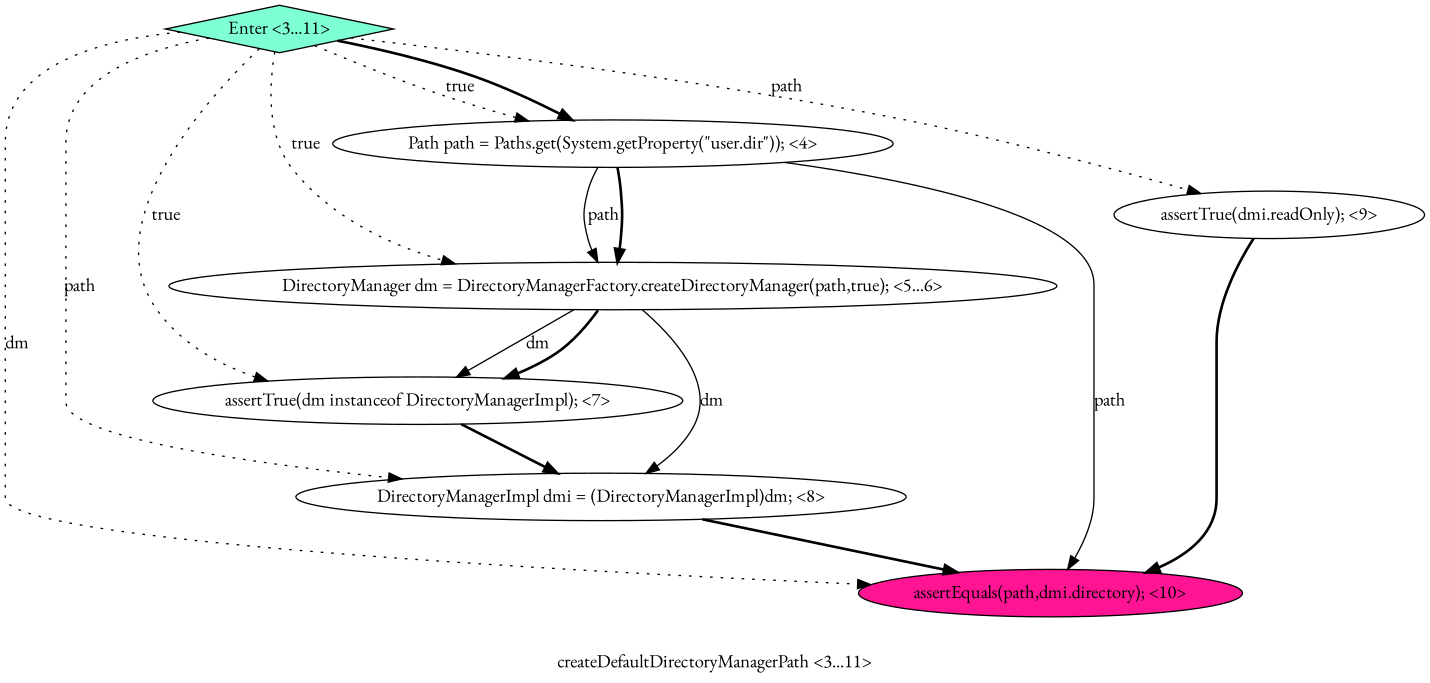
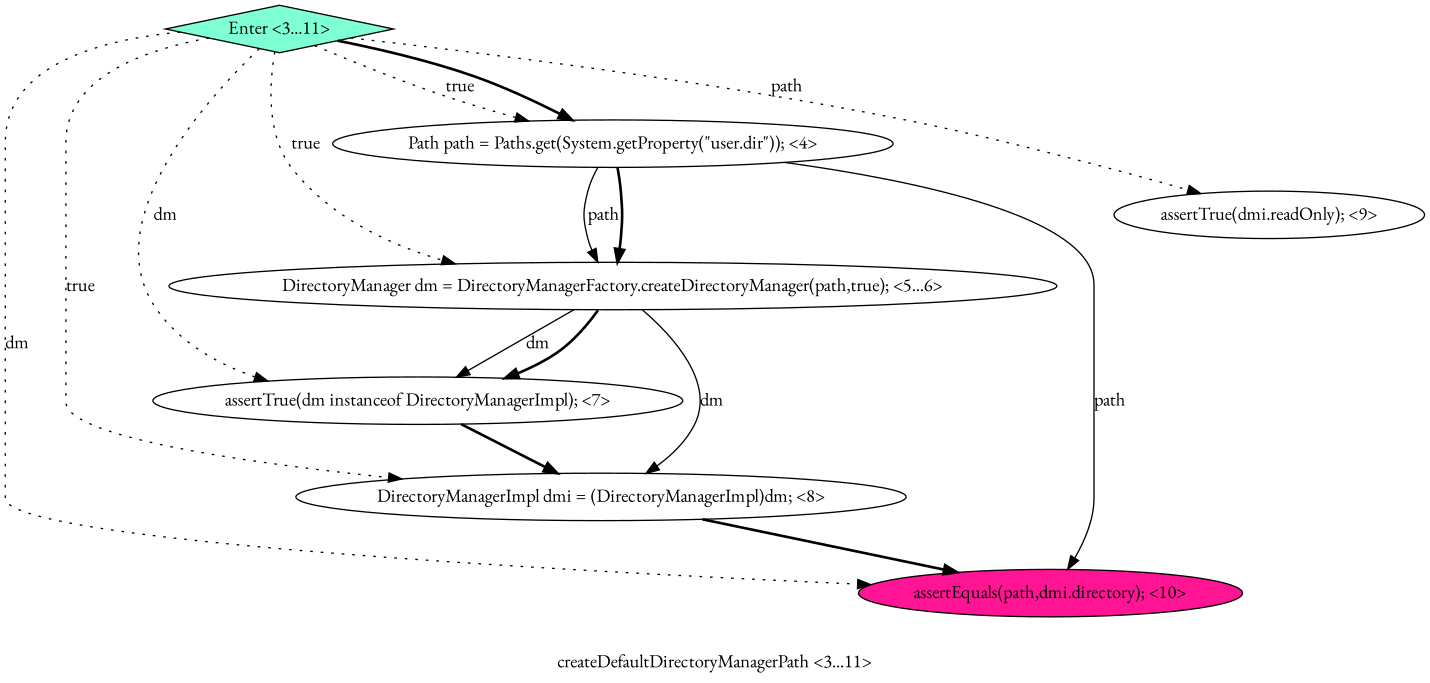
(166, 215) -> (166, 215)
(80, 286) -> (80, 286)
(1217, 413) -> none
